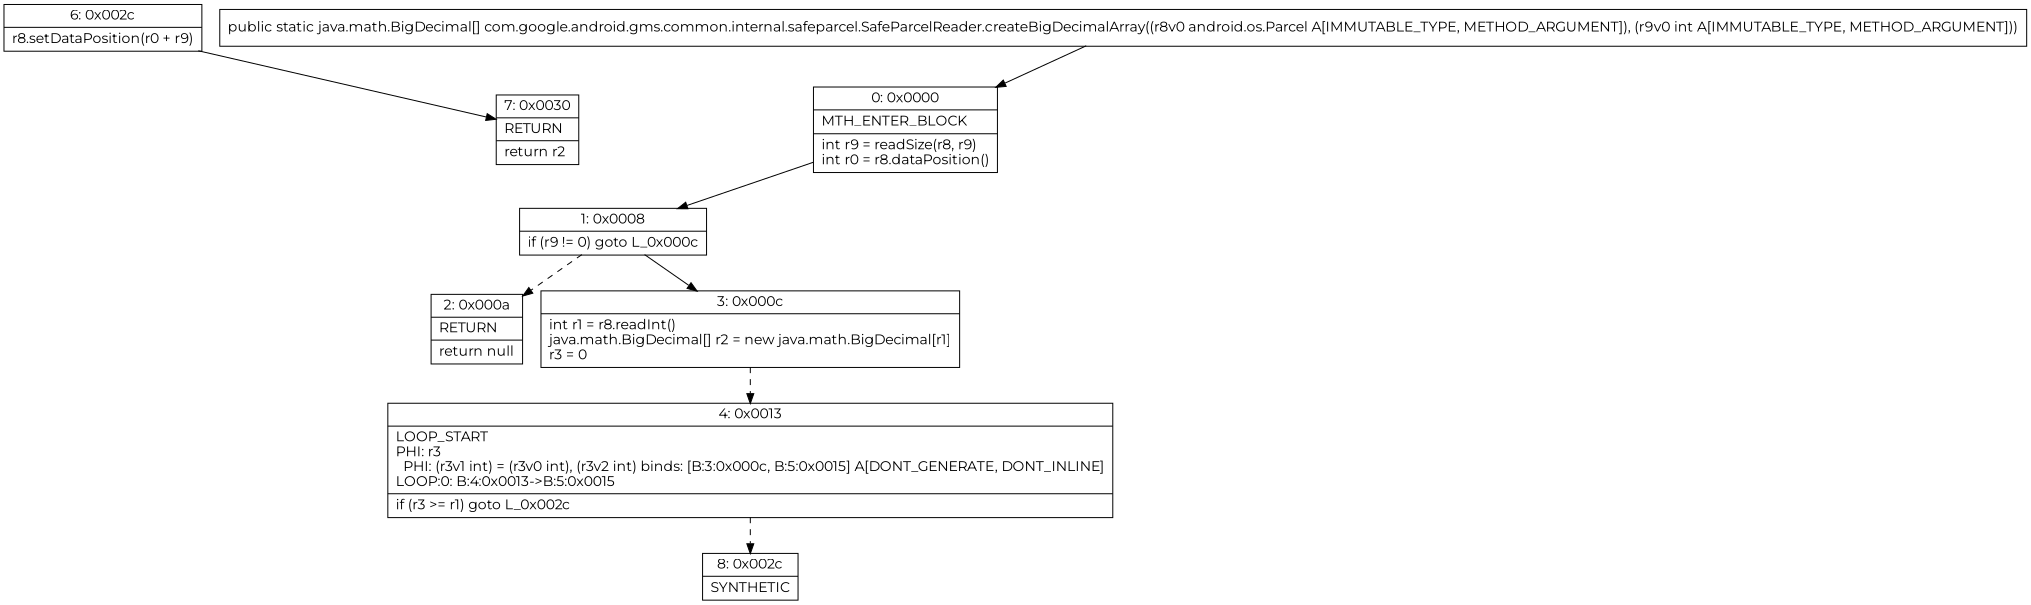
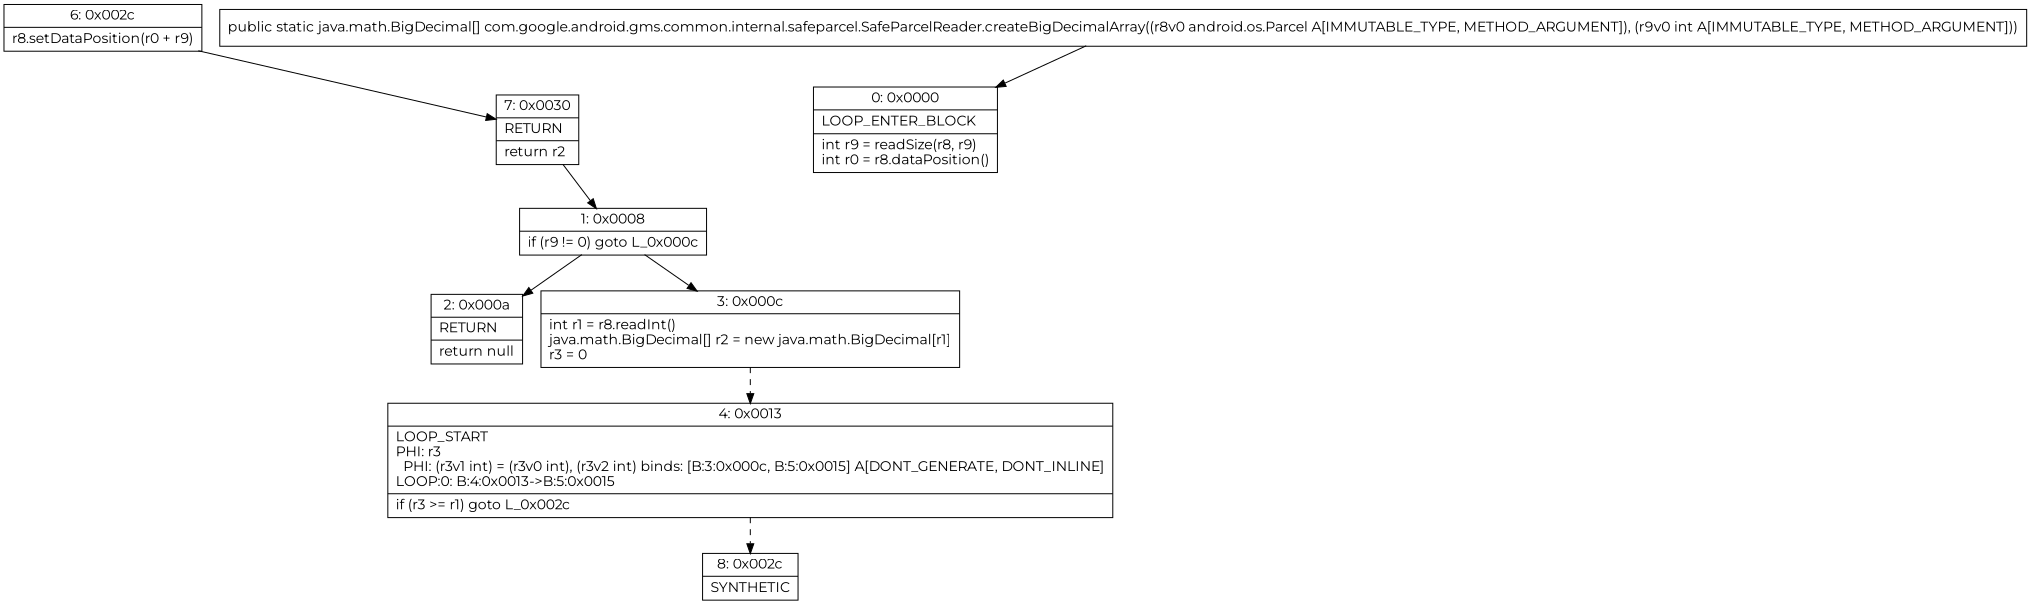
(895, 121) -> (899, 121)
(750, 184) -> (577, 183)
(556, 272) -> (556, 272)
